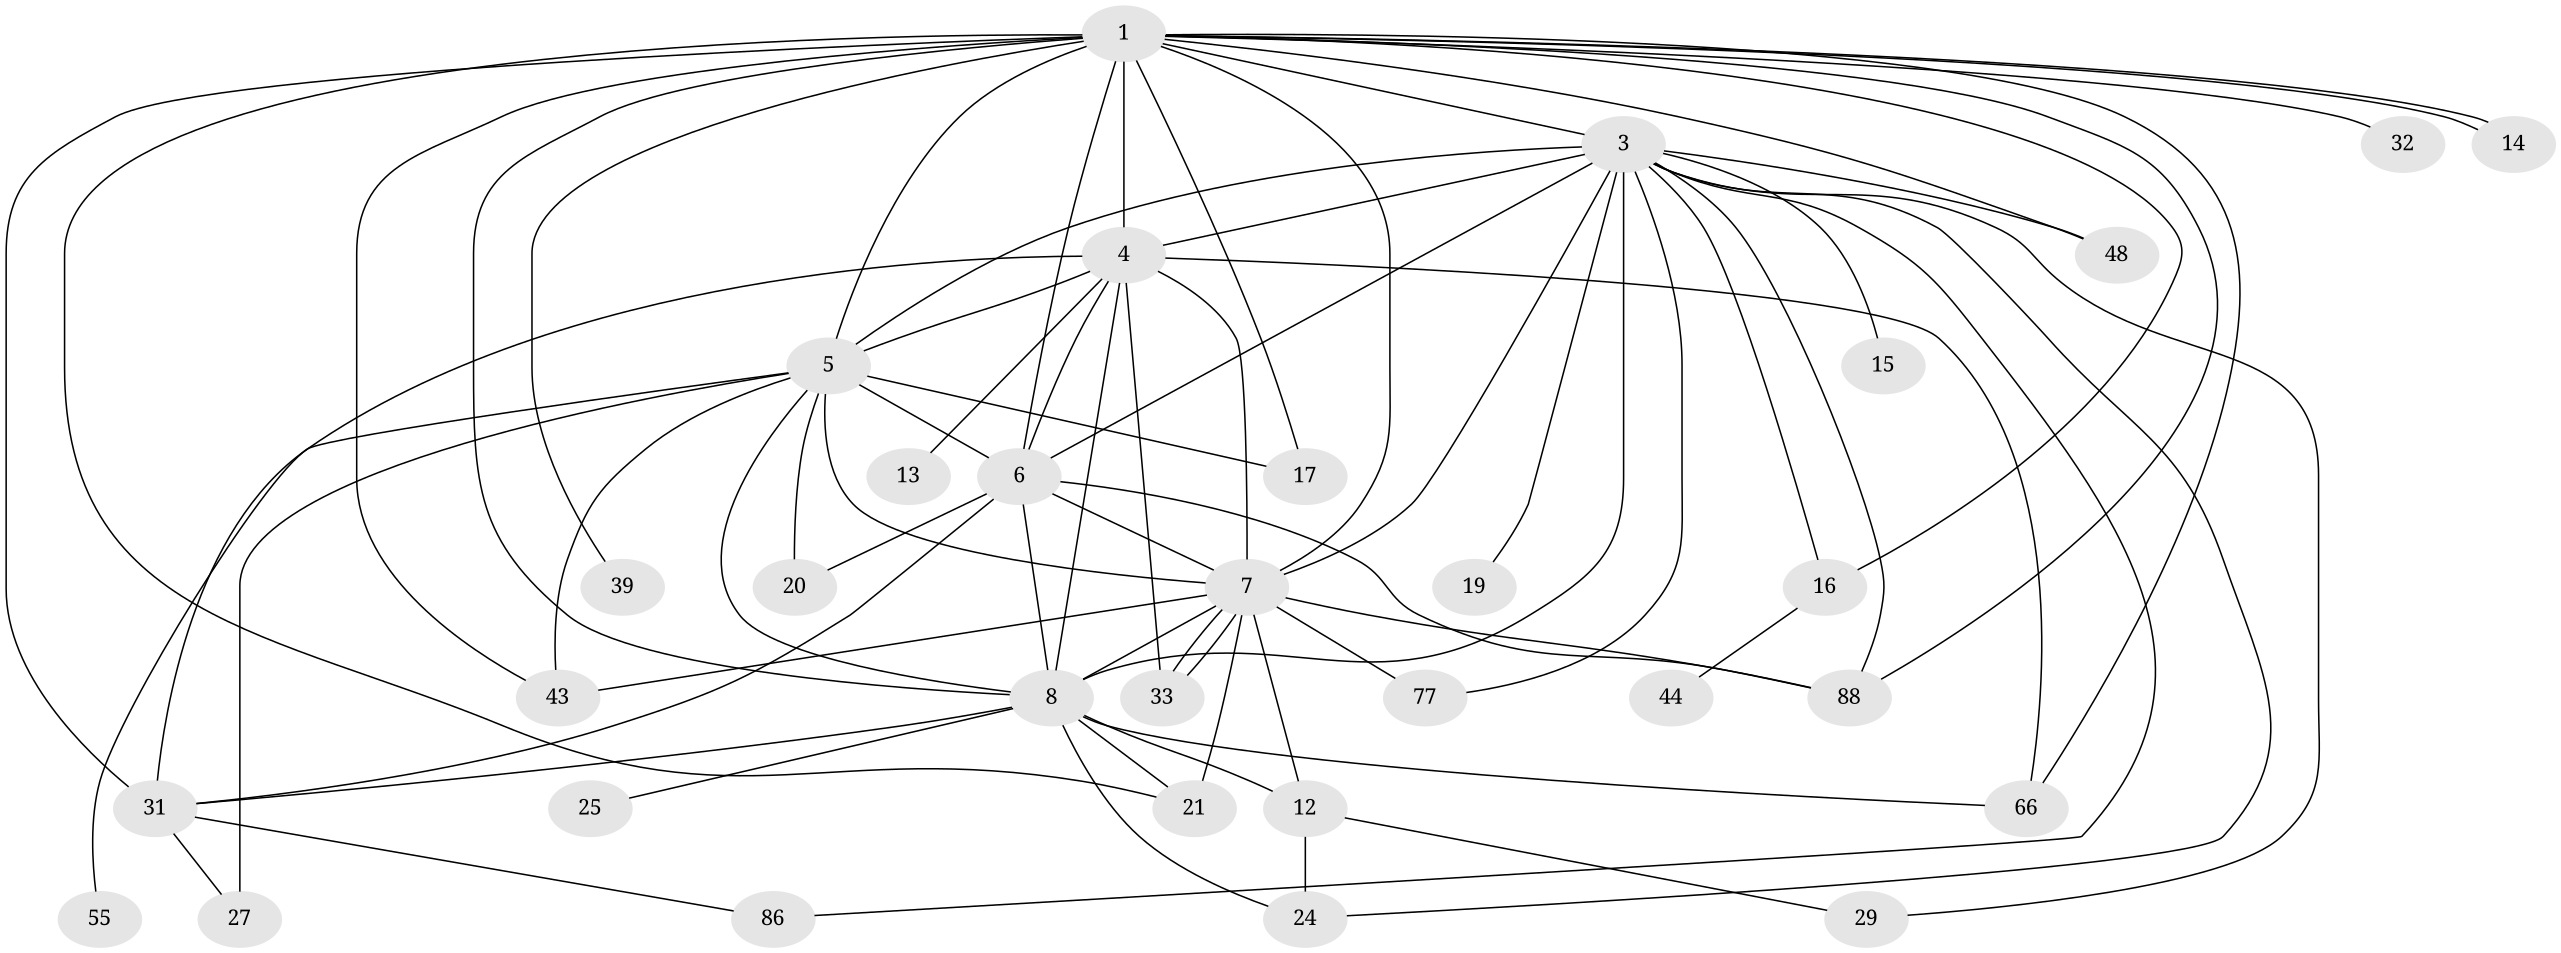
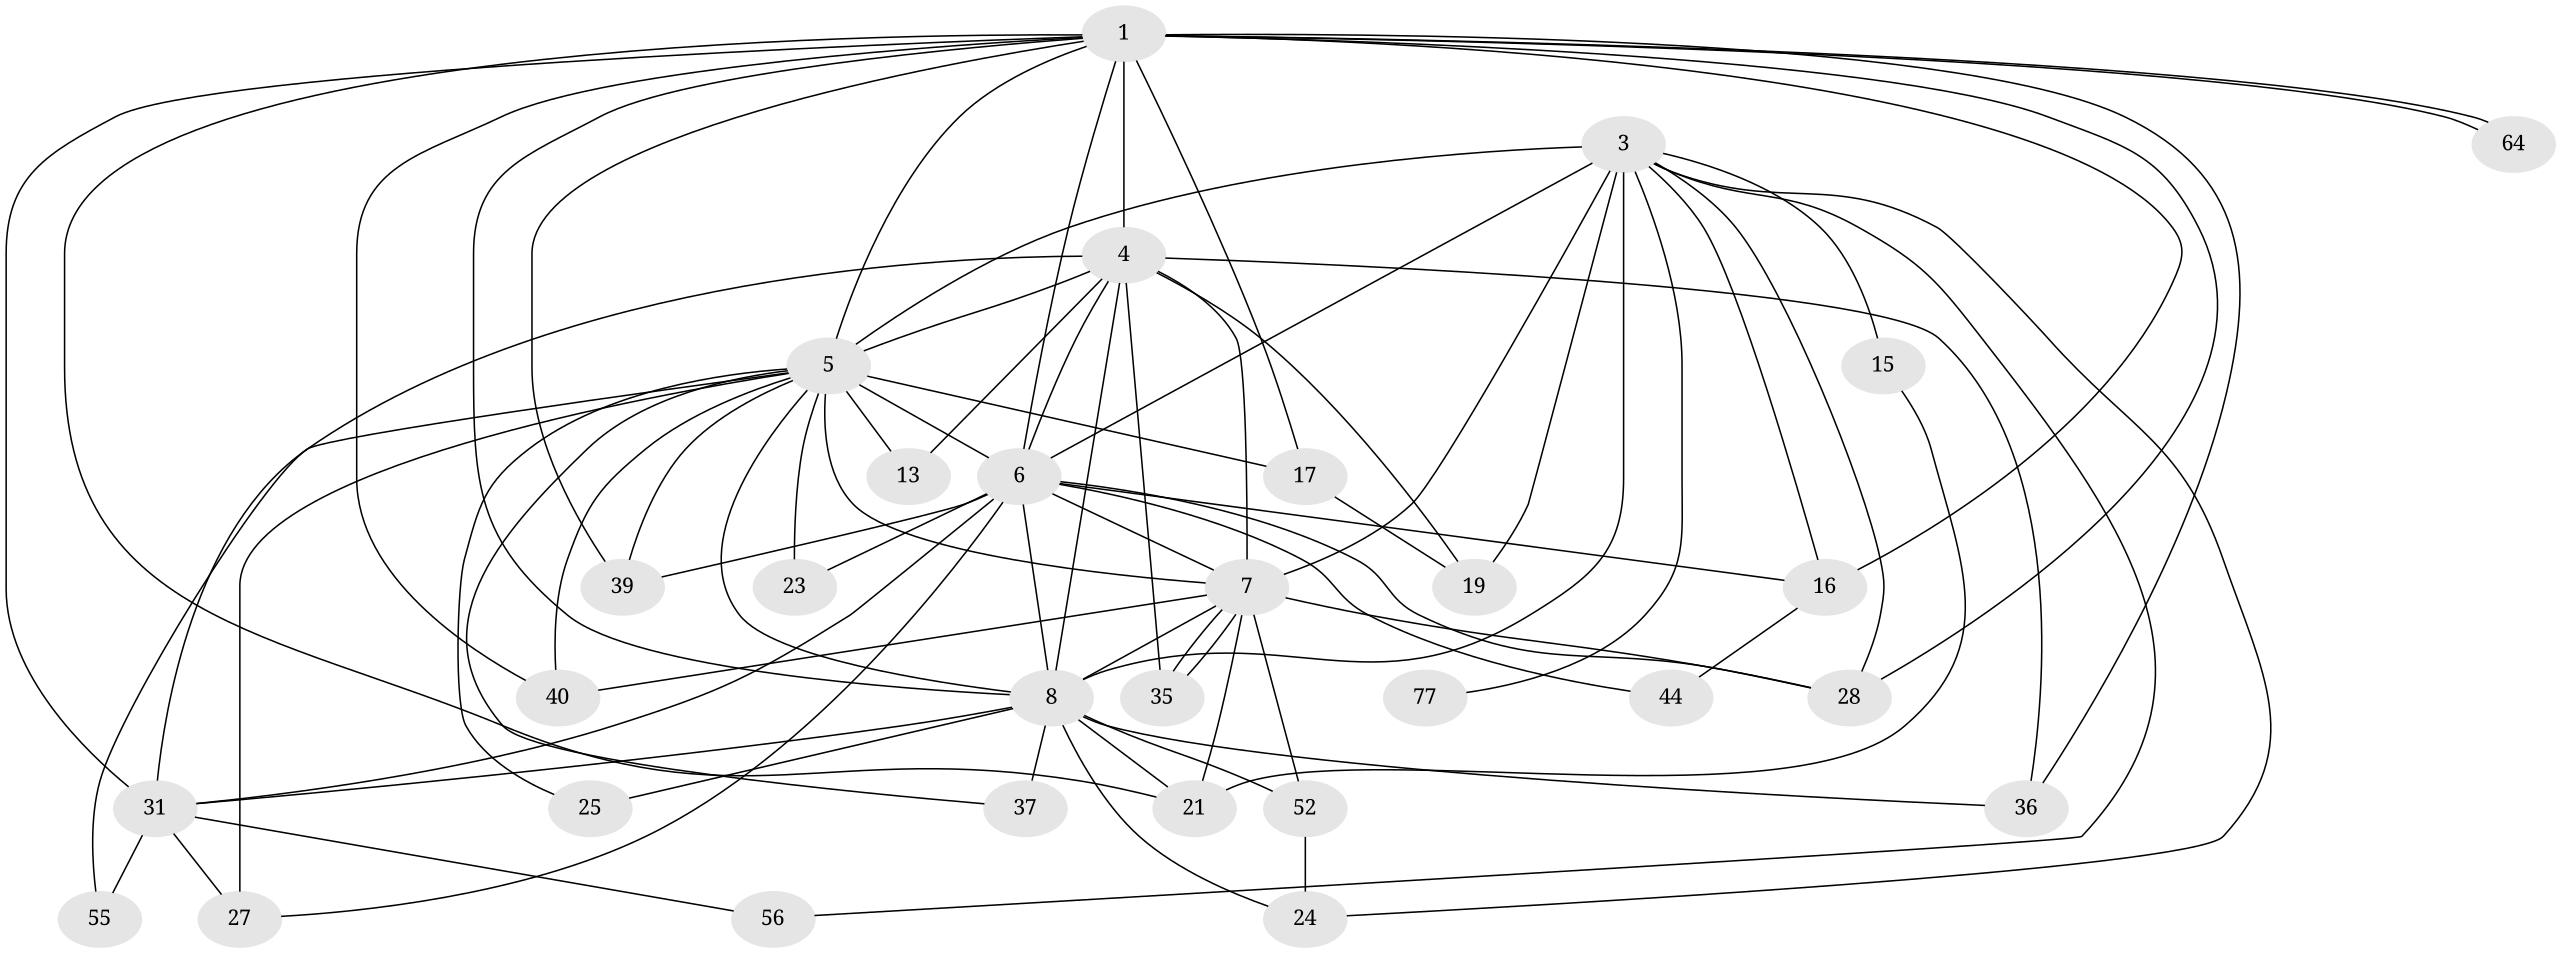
(1374, 89) -> none
(2403, 145) -> none
(2514, 145) -> (2514, 145)
(1363, 202) -> (1325, 398)
(1390, 254) -> none
(2117, 255) -> none
none -> (869, 421)
none -> (687, 448)
none -> (492, 486)
none -> (1422, 532)
none -> (826, 539)
none -> (1401, 539)
(795, 587) -> (795, 587)
none -> (1341, 594)
(1336, 643) -> none
(558, 698) -> (558, 698)
(1162, 698) -> (1162, 698)
(1850, 698) -> (1850, 698)
none -> (1751, 771)
none -> (697, 807)
none -> (1026, 809)
(1305, 809) -> (1305, 809)
(2026, 809) -> (2026, 809)
none -> (128, 864)
(773, 919) -> (773, 919)
(1867, 919) -> none
